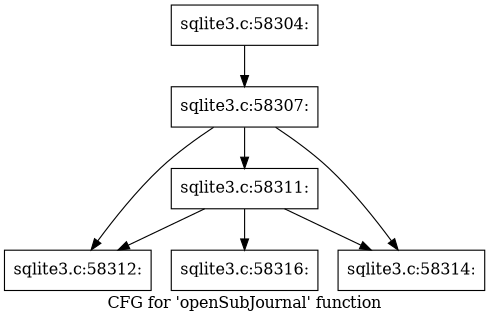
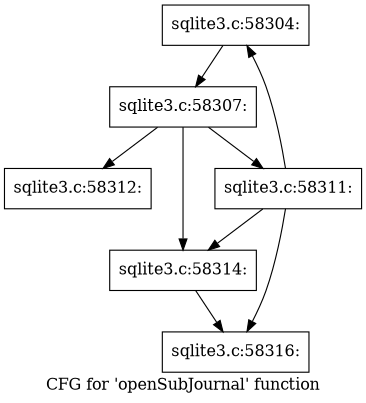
(166, 227) -> (273, 111)
none -> (206, 306)
